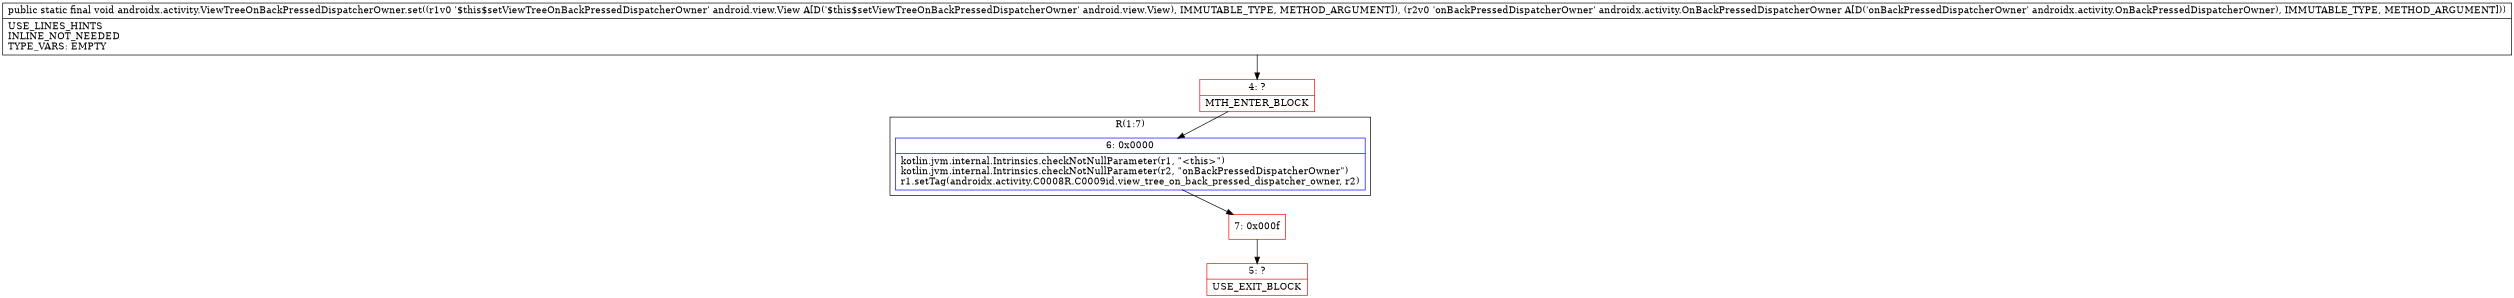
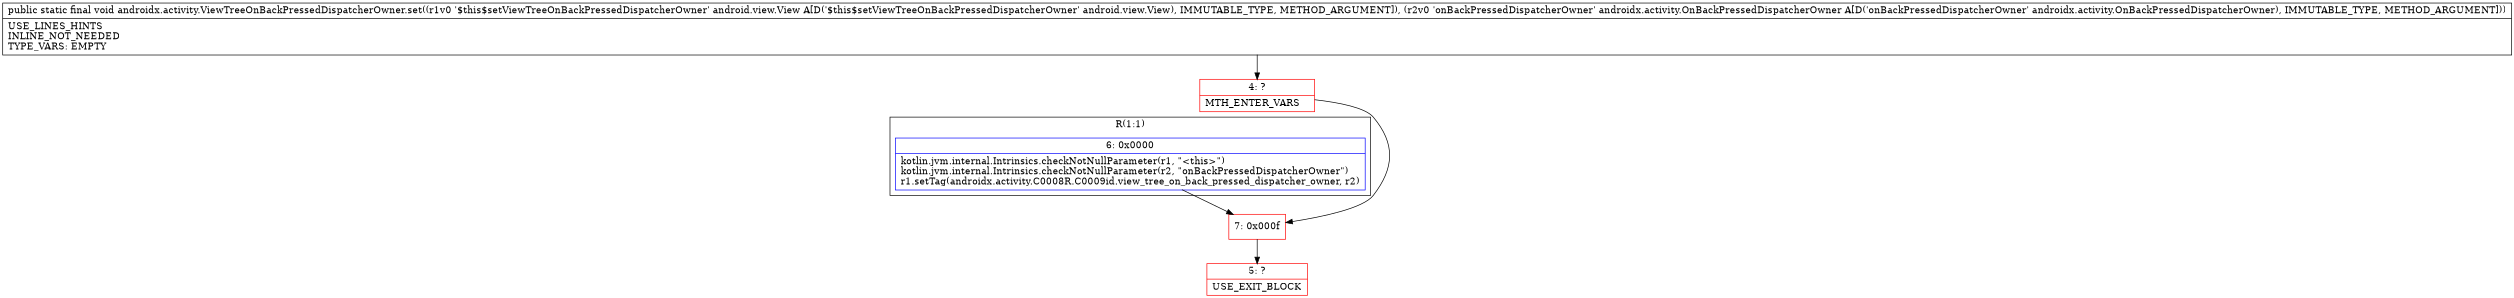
(1257, 103) -> (1253, 103)
(1206, 123) -> (1388, 168)
(1130, 125) -> (1130, 125)
